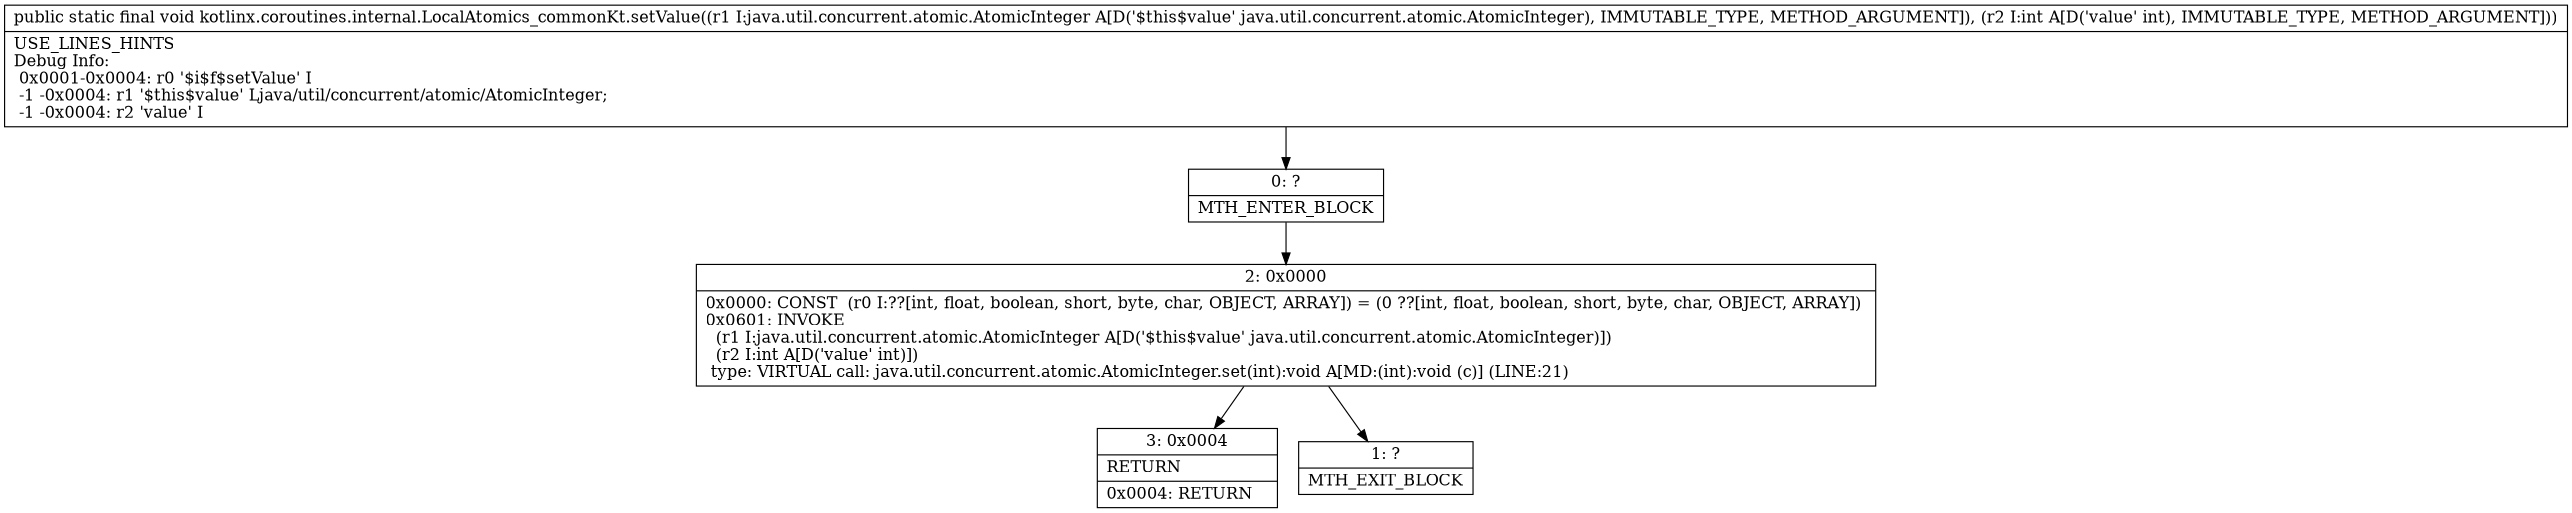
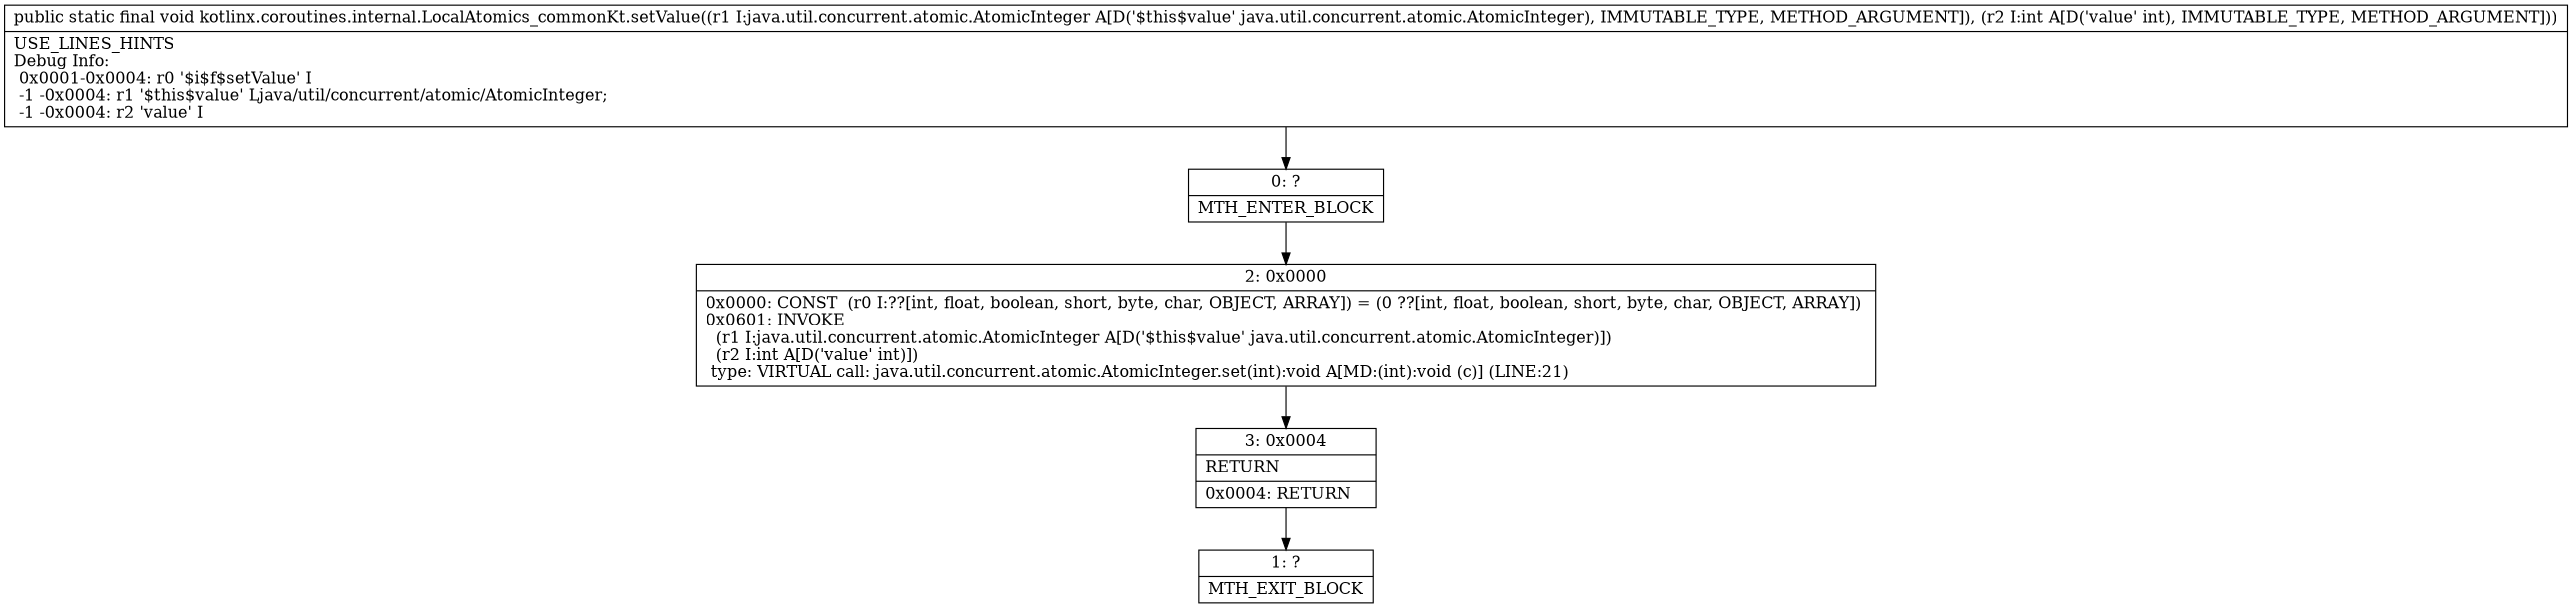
(1345, 409) -> (1286, 523)
